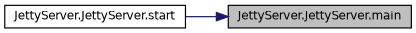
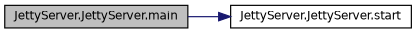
(201, 17) -> (203, 17)
